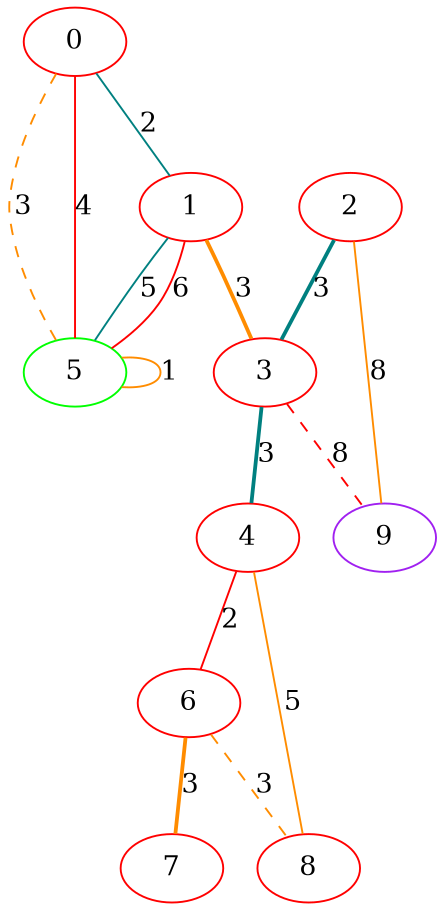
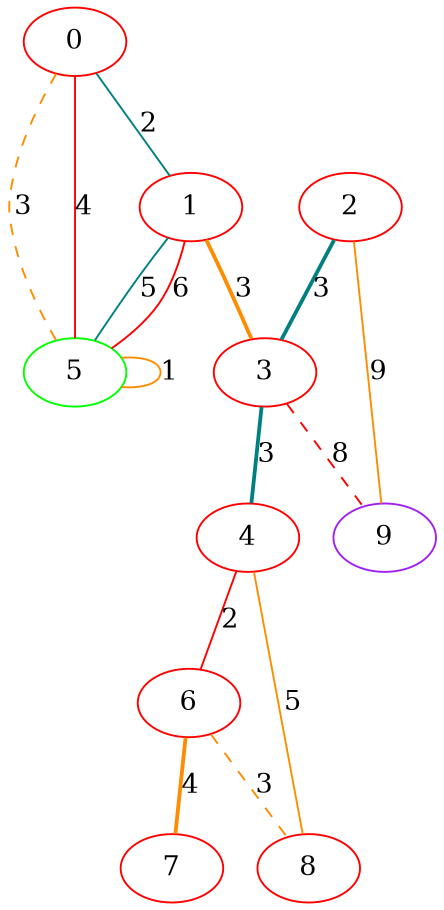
(379, 372) -> (379, 372)
(191, 786) -> (191, 786)
